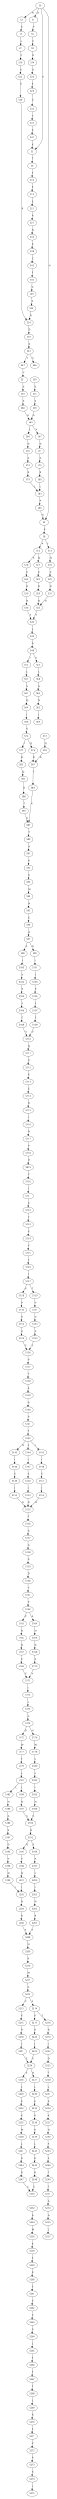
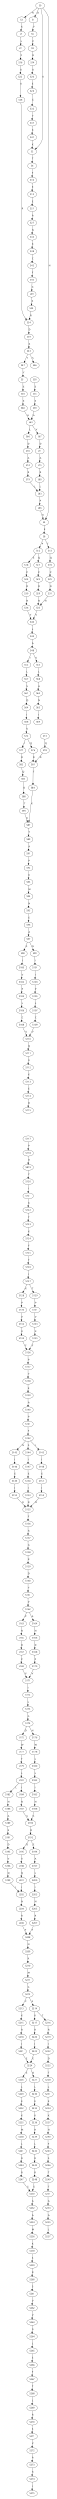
(28, 1125) -> none
none -> (32, 2200)
